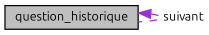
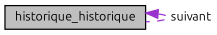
(72, 17) -> (75, 17)
